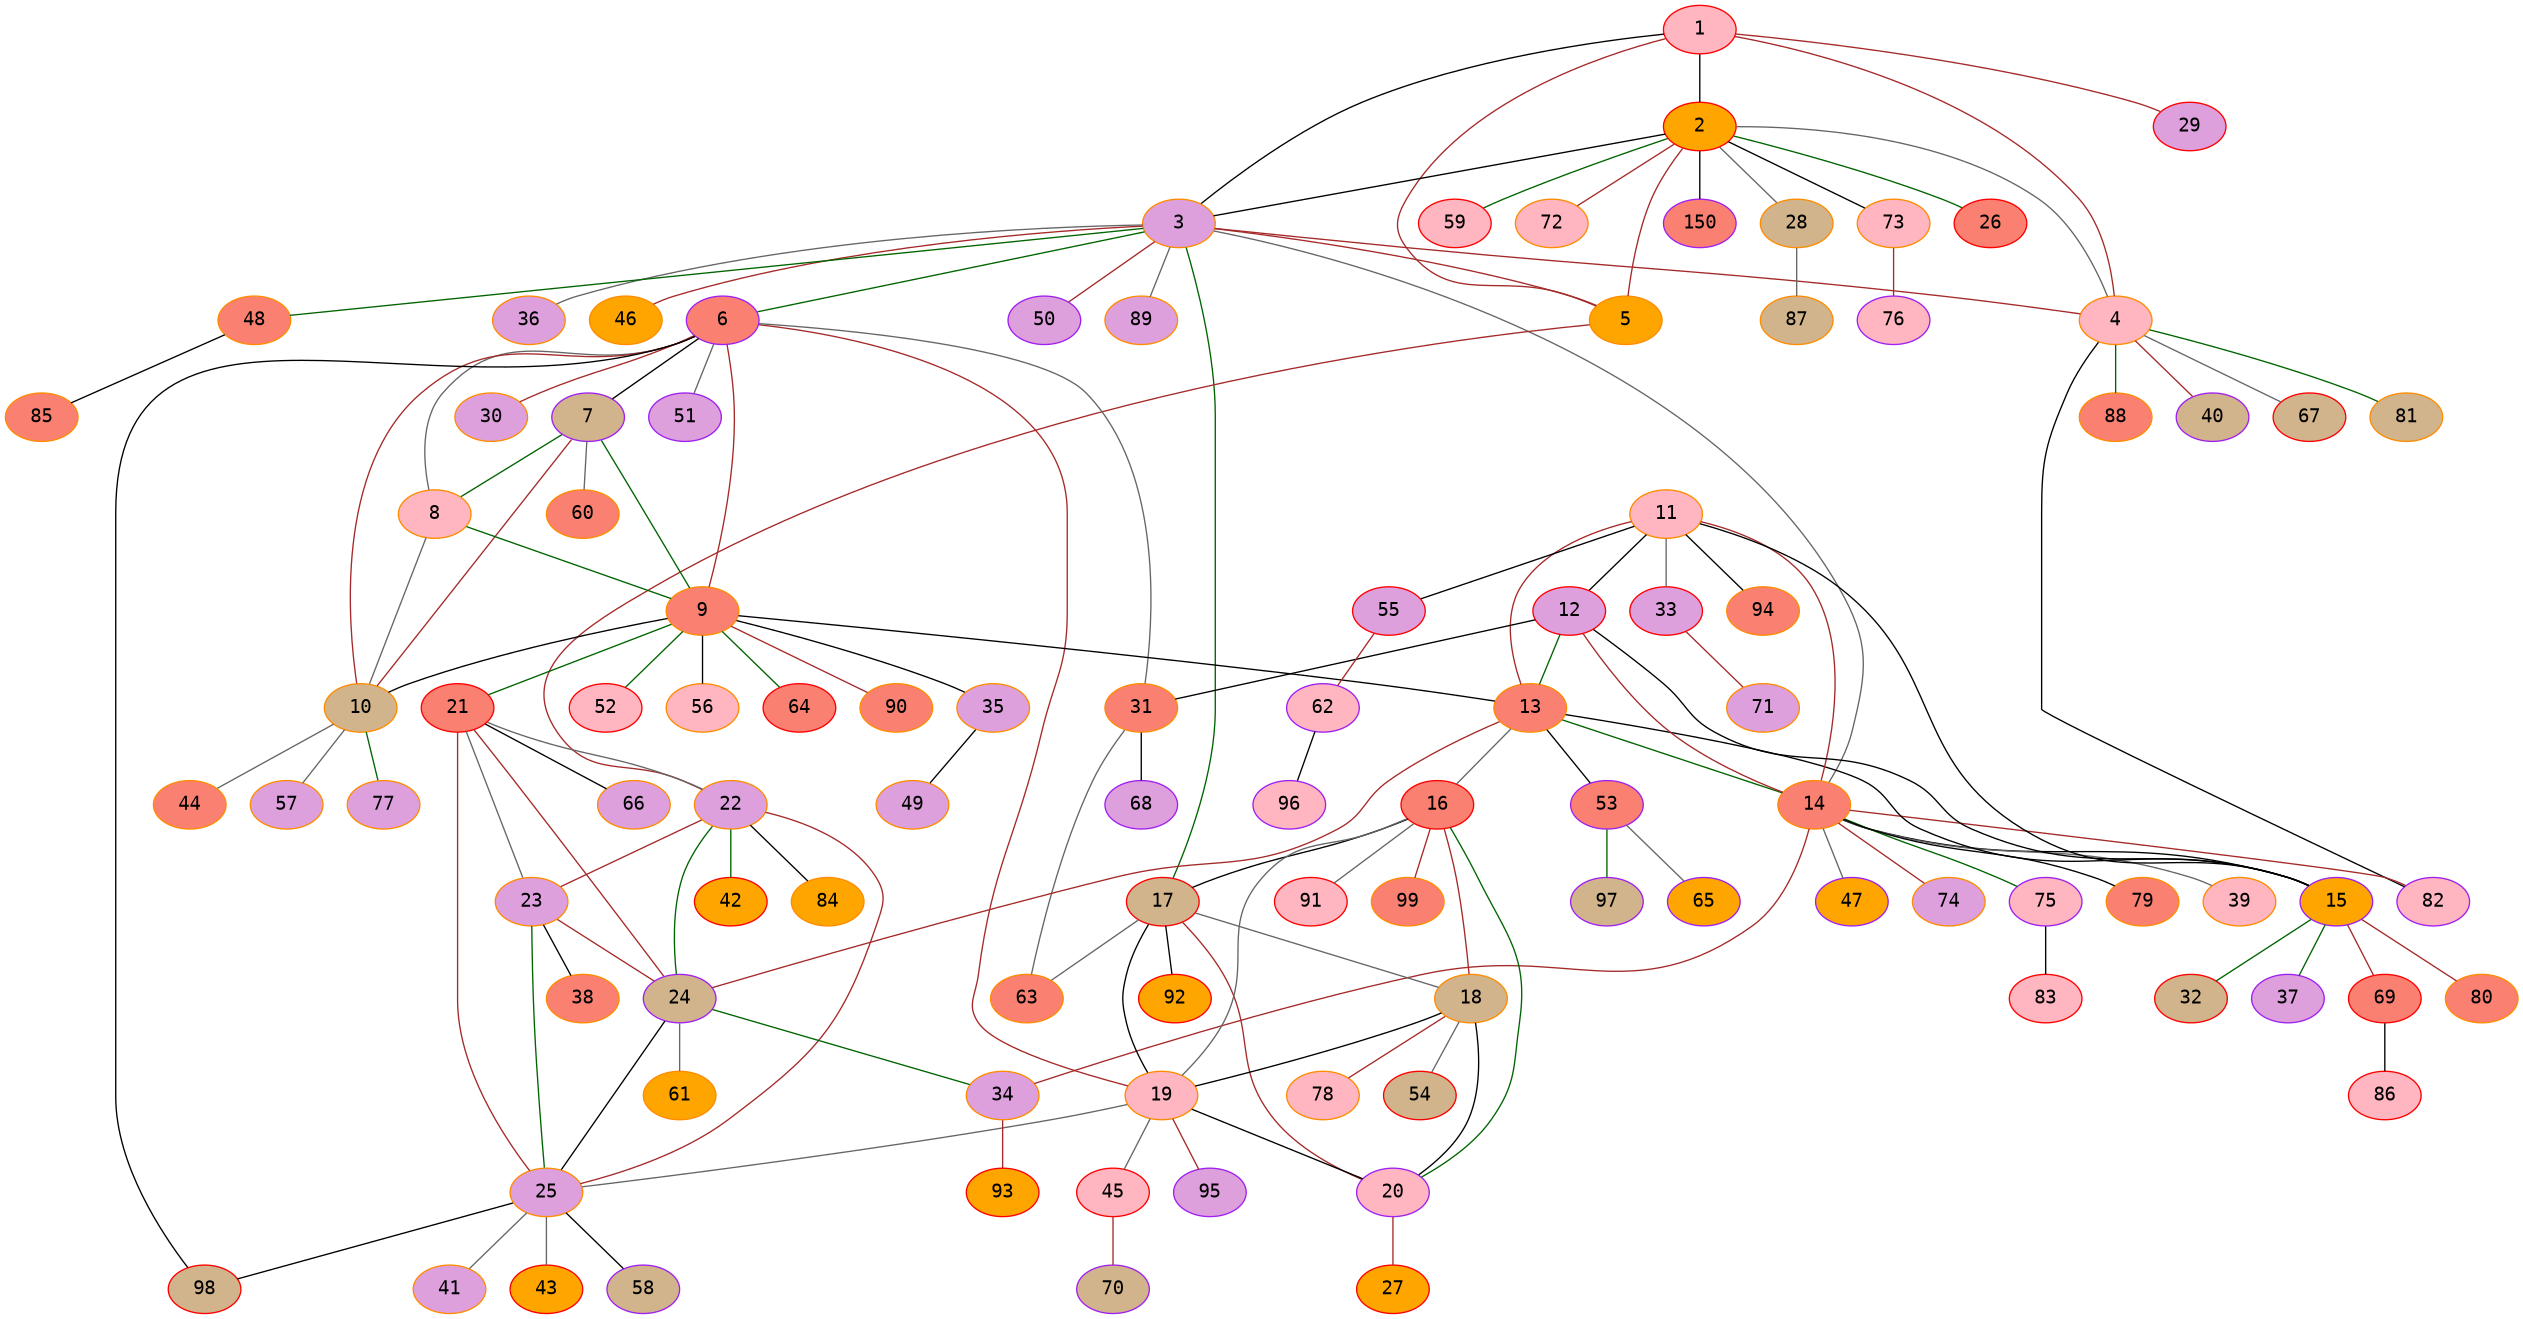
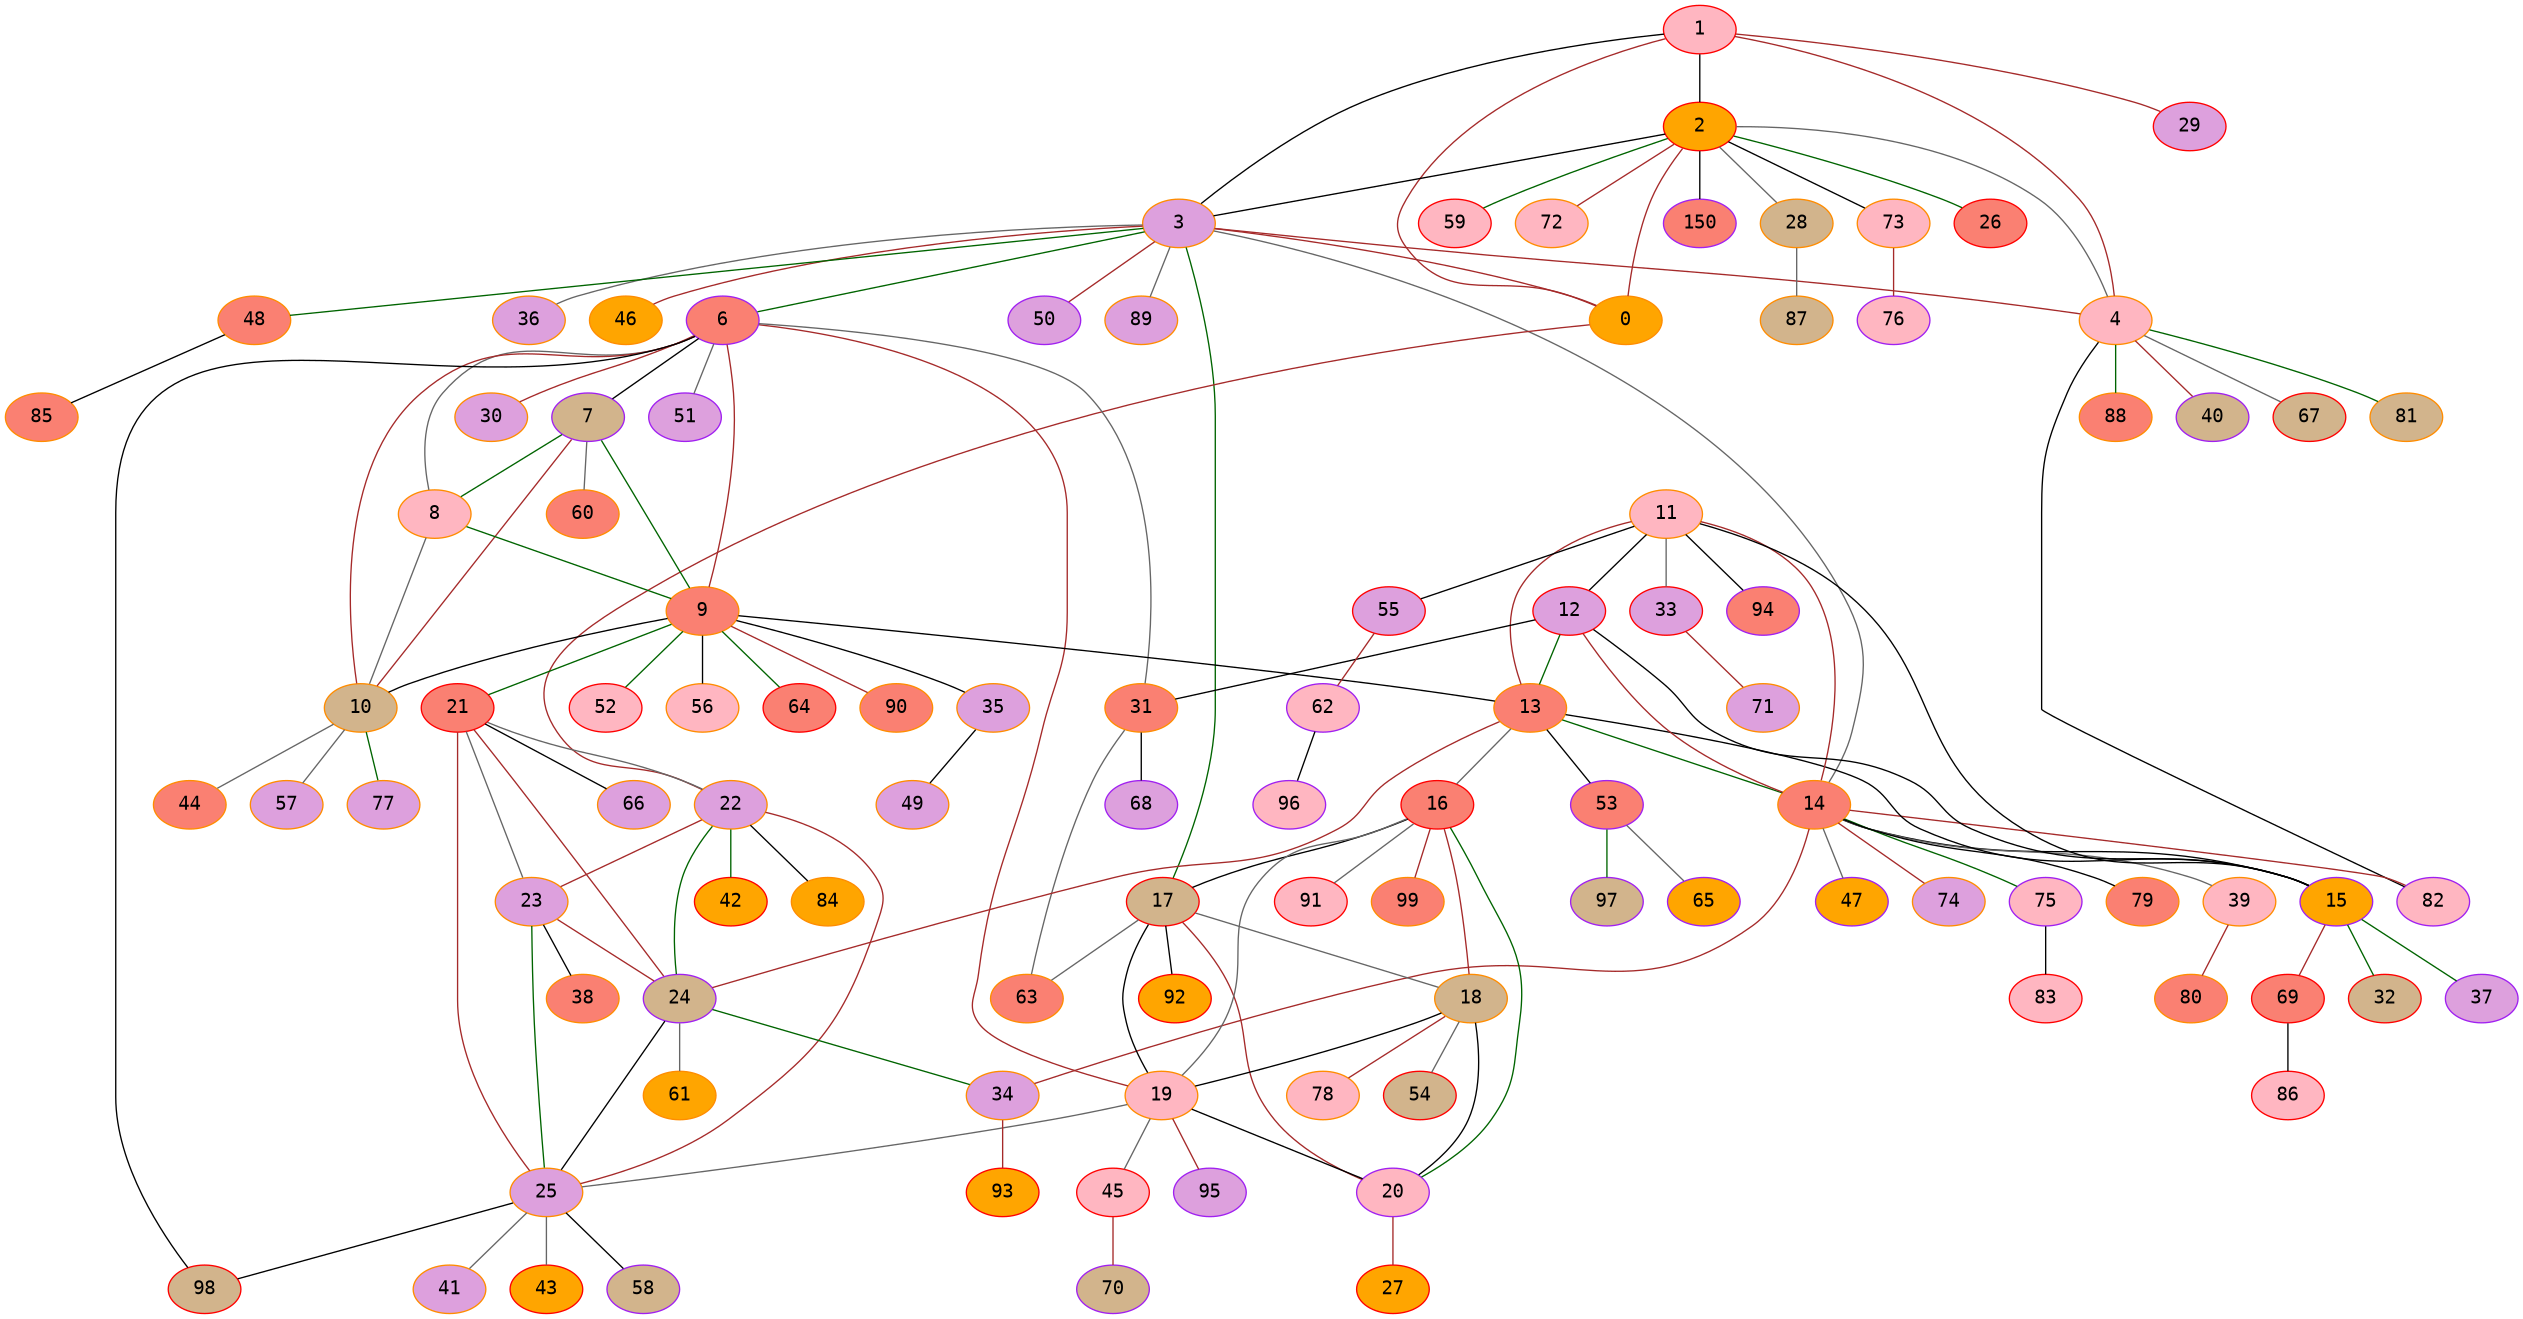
(1626, 320) -> (1626, 320)
(1763, 611) -> (1763, 611)
(2409, 950) -> (2215, 950)
